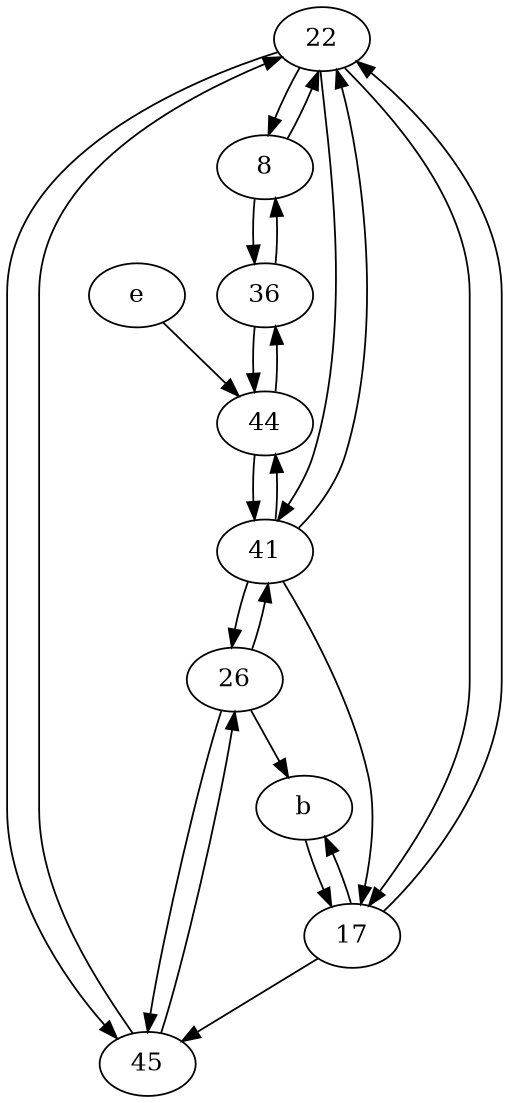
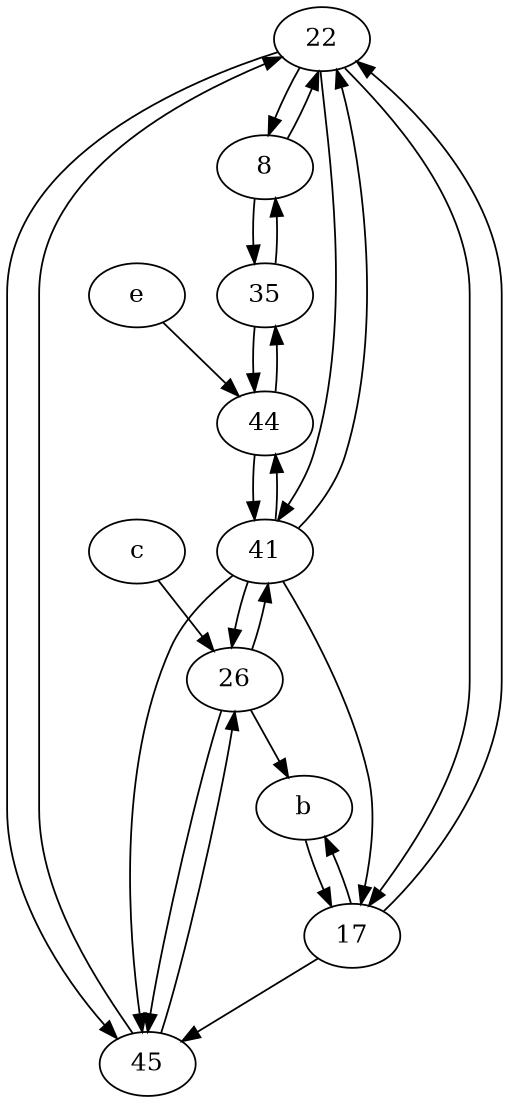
(265, 295) -> (265, 295)
none -> (137, 552)
none -> (136, 781)
